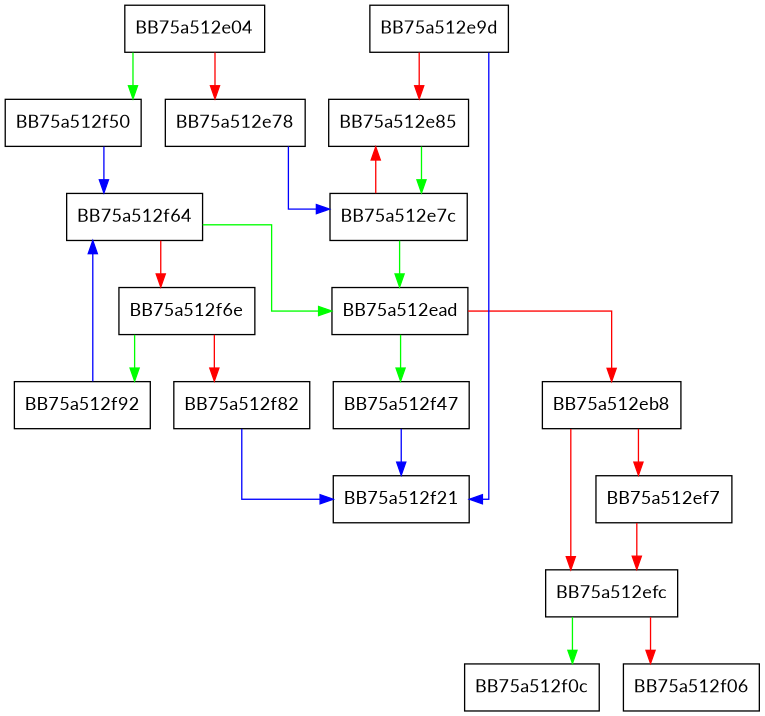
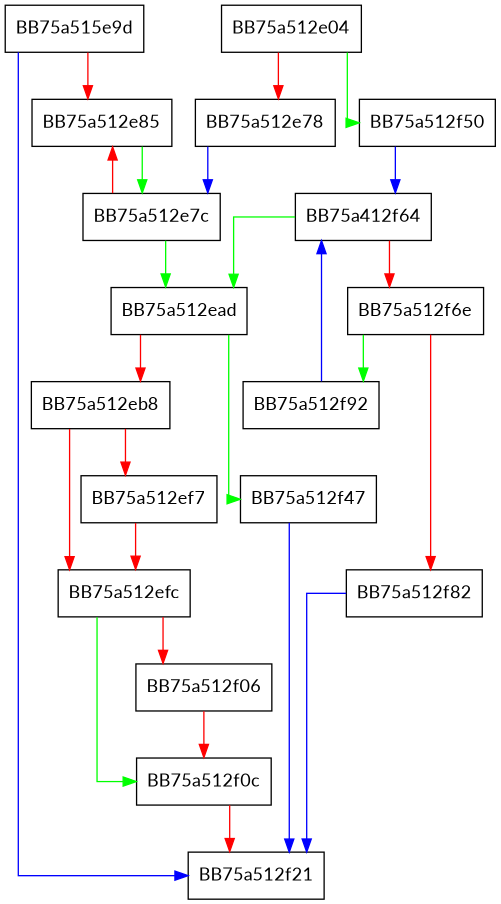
(439, 29) -> (74, 29)
(135, 217) -> (363, 217)
none -> (204, 728)
none -> (230, 822)
